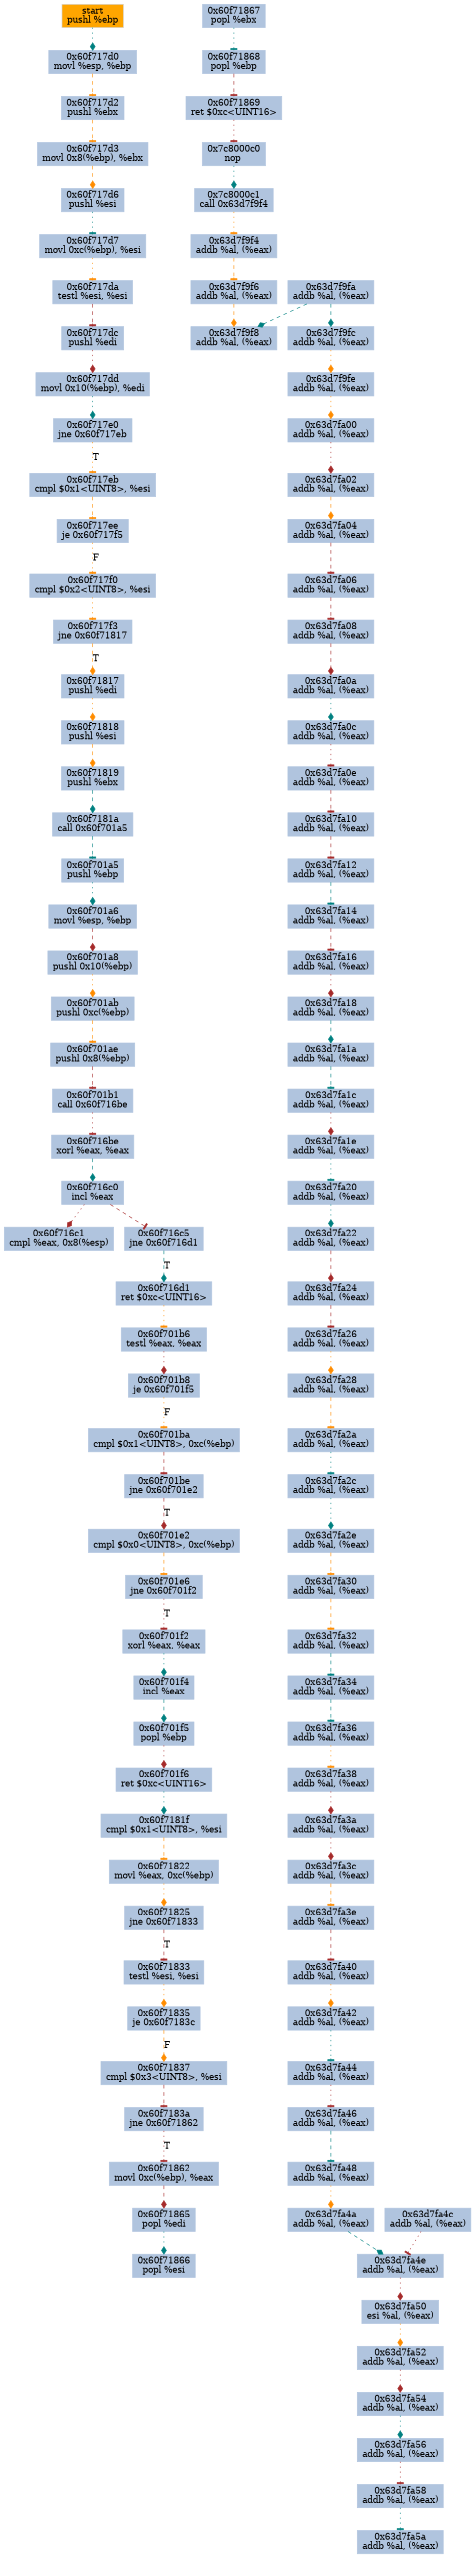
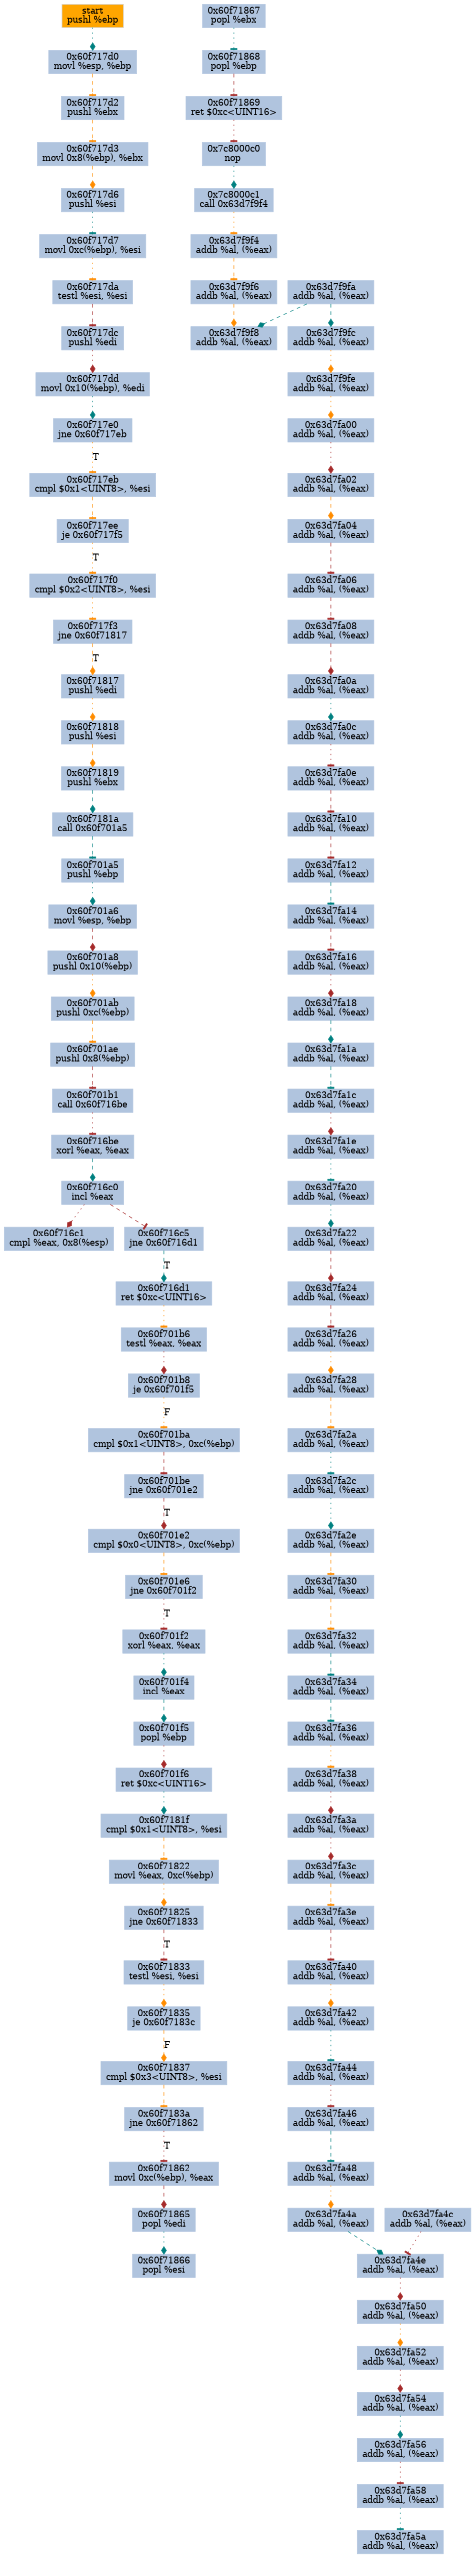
(96, 558) -> (96, 558)
(164, 2095) -> (164, 2095)
(400, 2312) -> (400, 2312)
